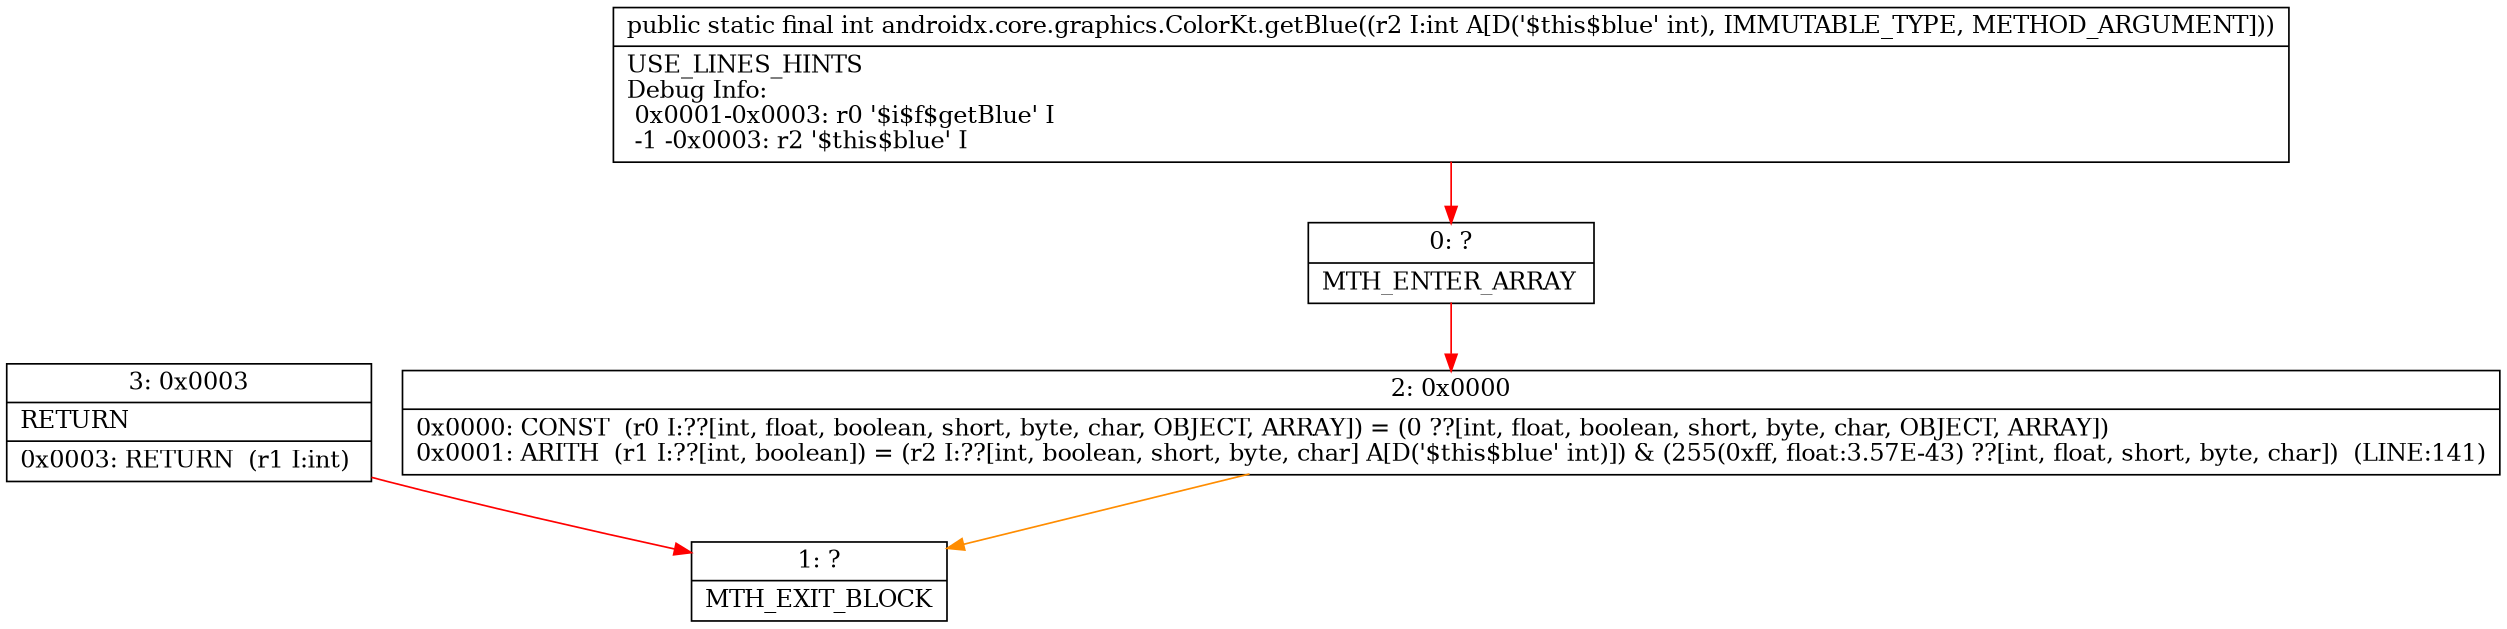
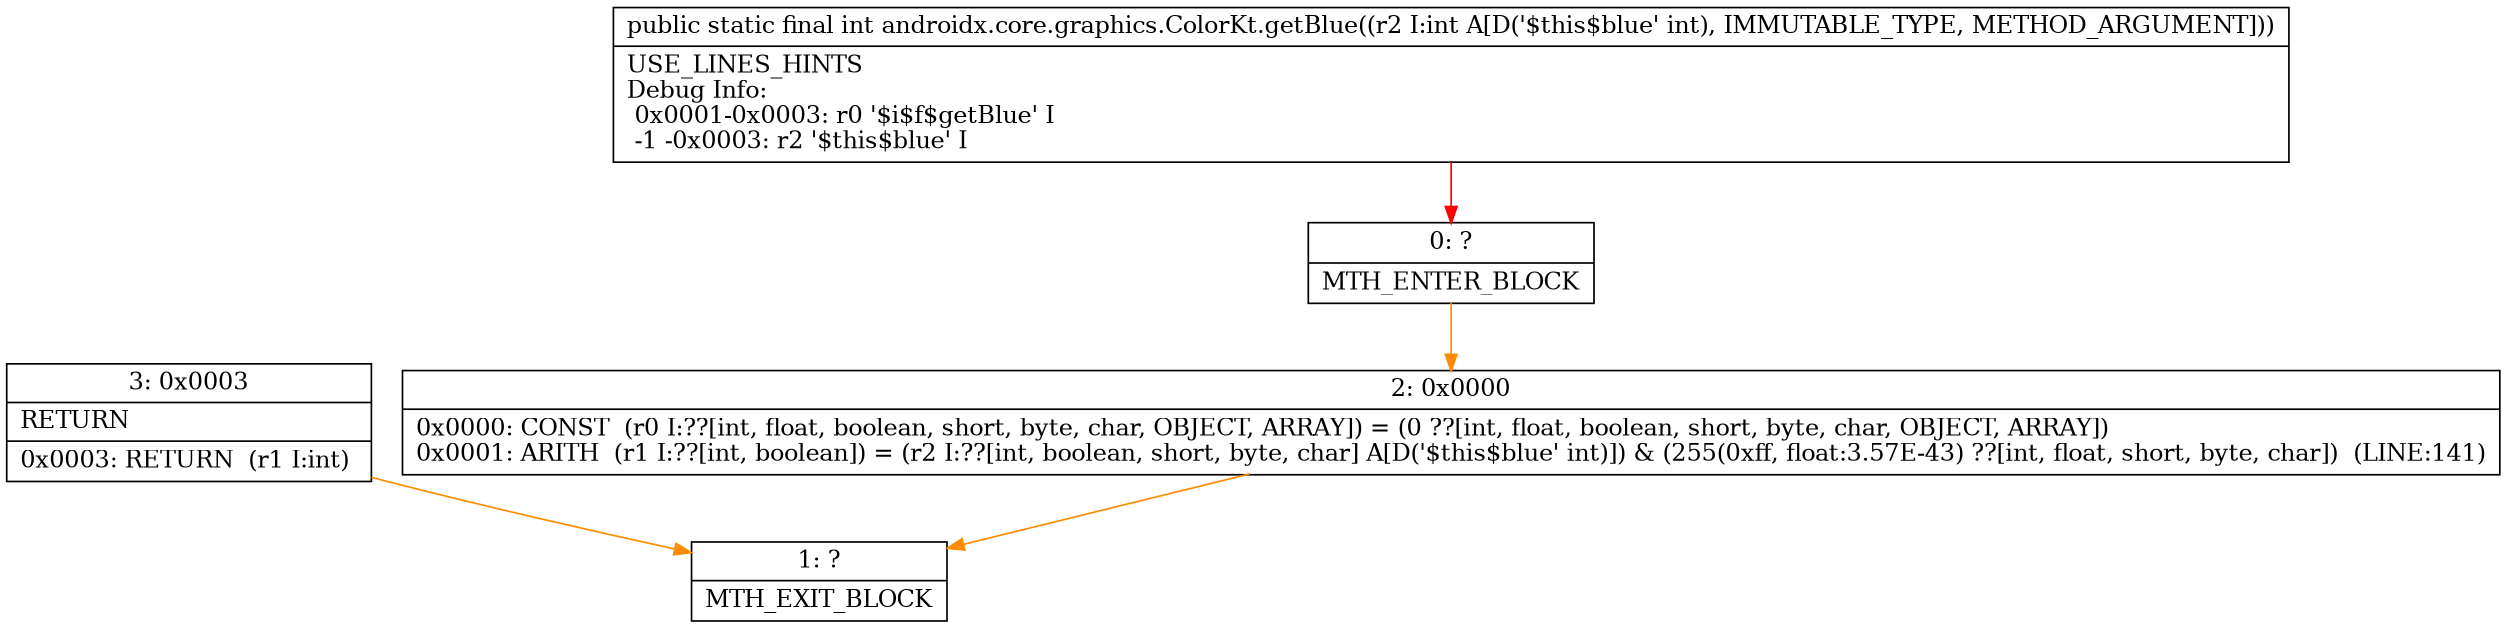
(1449, 282) -> (1451, 282)
(1451, 328) -> (1451, 328)
(523, 515) -> (523, 515)
